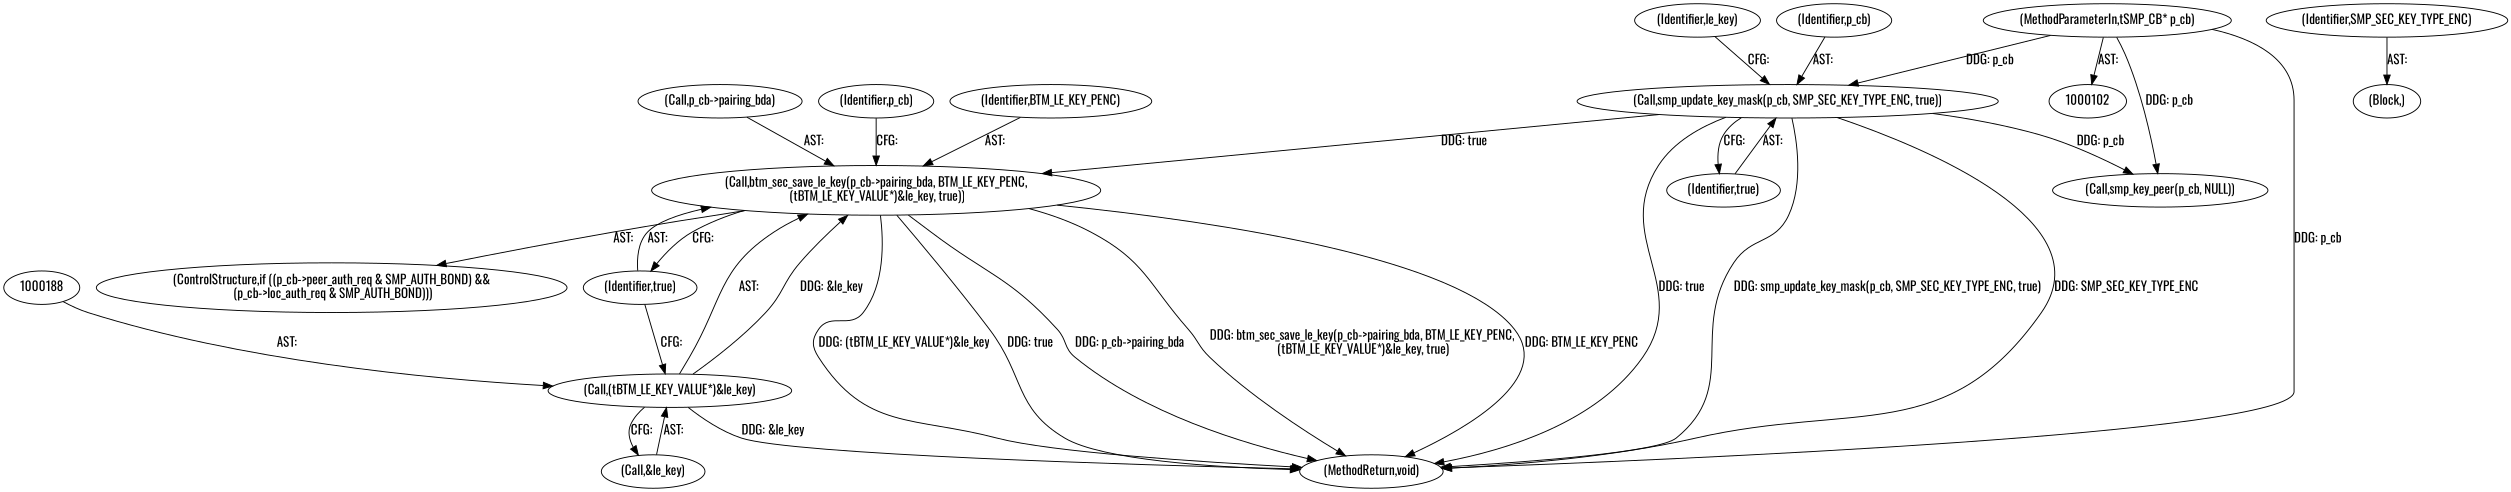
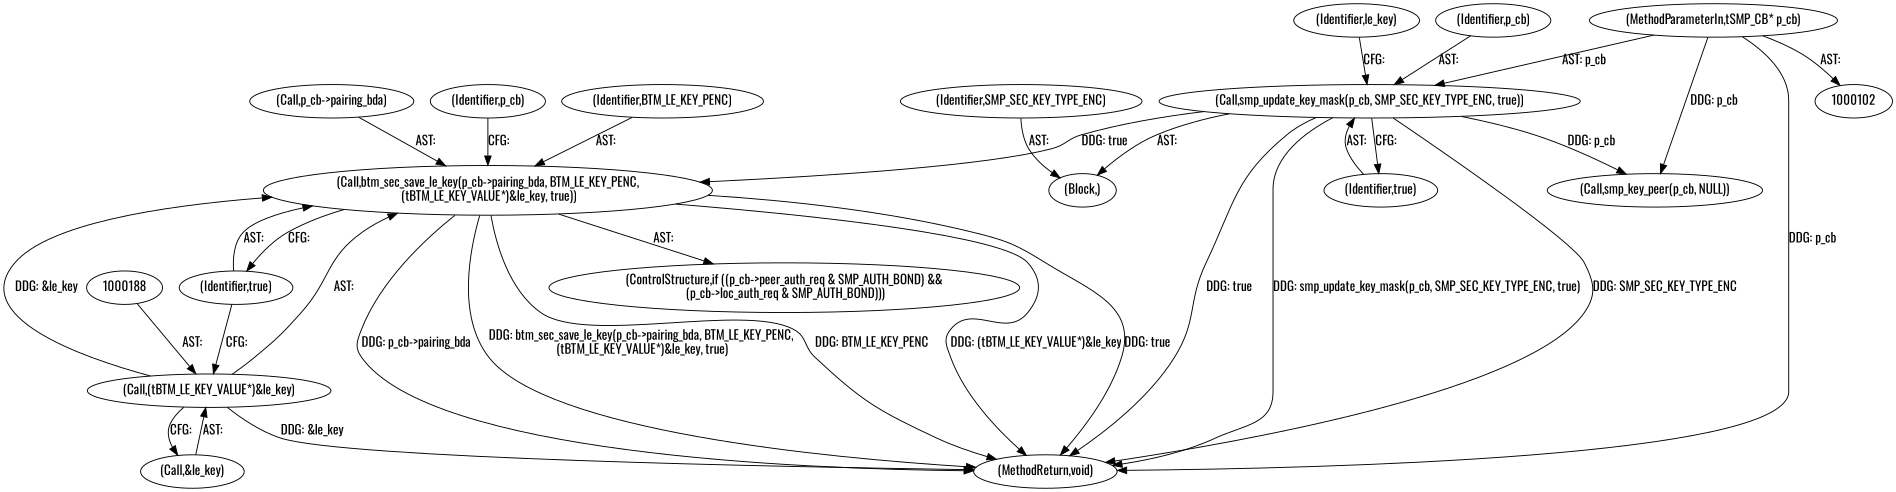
(1990, 61) -> (1584, 61)
none -> (1163, 132)
